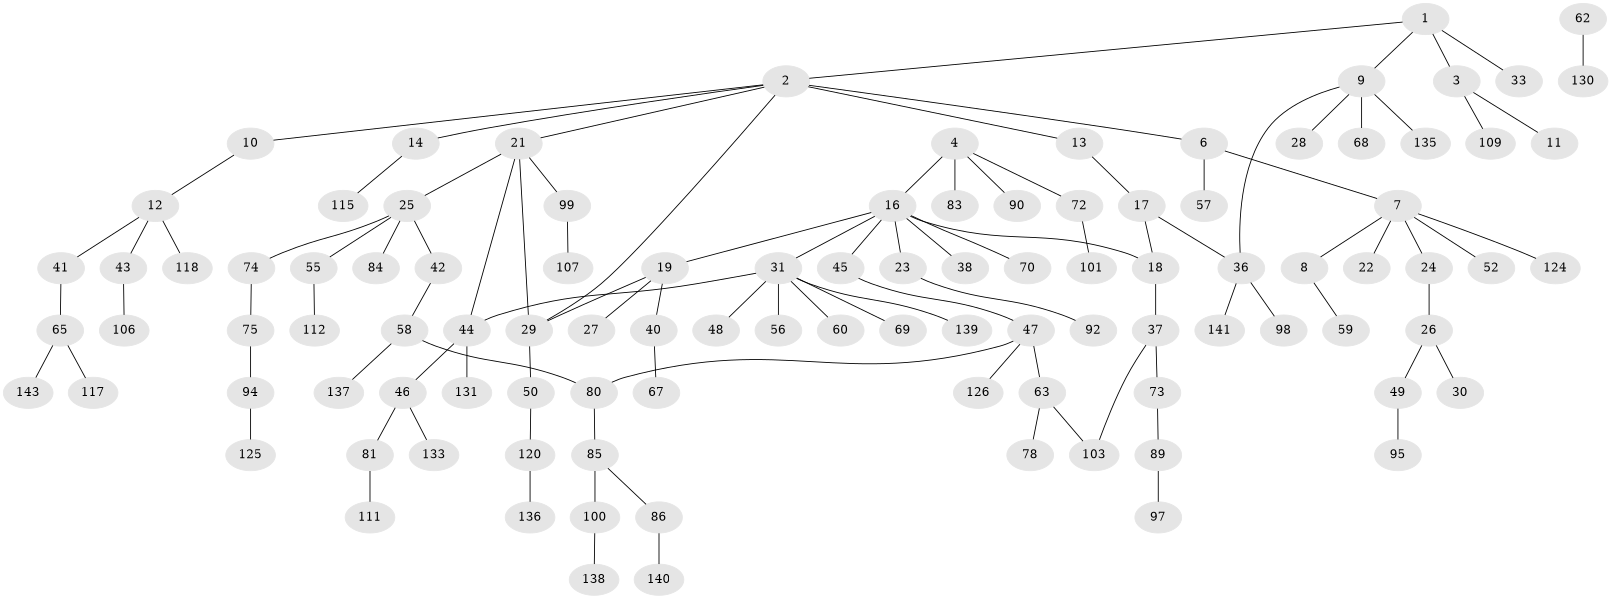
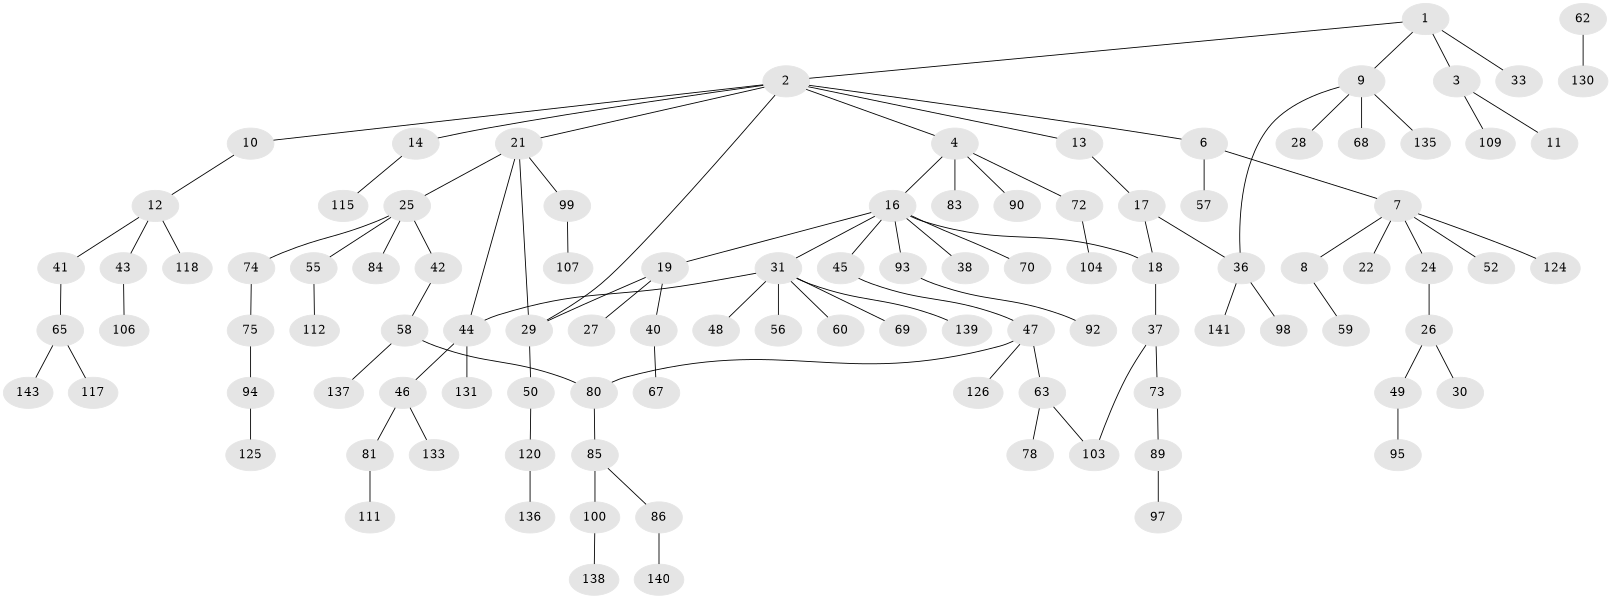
none -> (870, 112)
(903, 268) -> (903, 268)
(1092, 268) -> (1092, 268)
